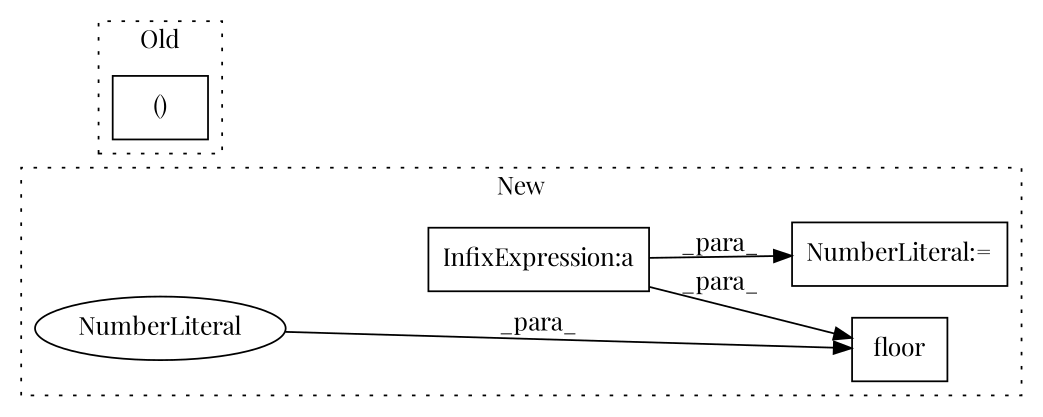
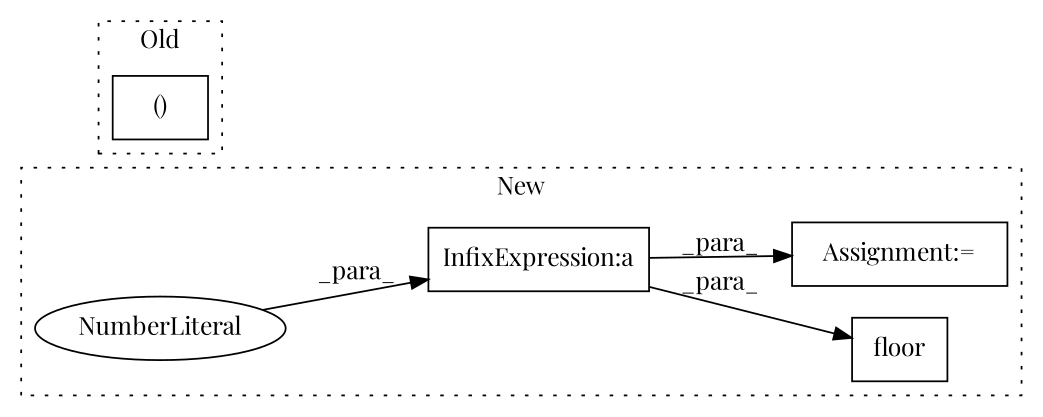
(900, 254) -> (900, 254)
(559, 340) -> (337, 296)
